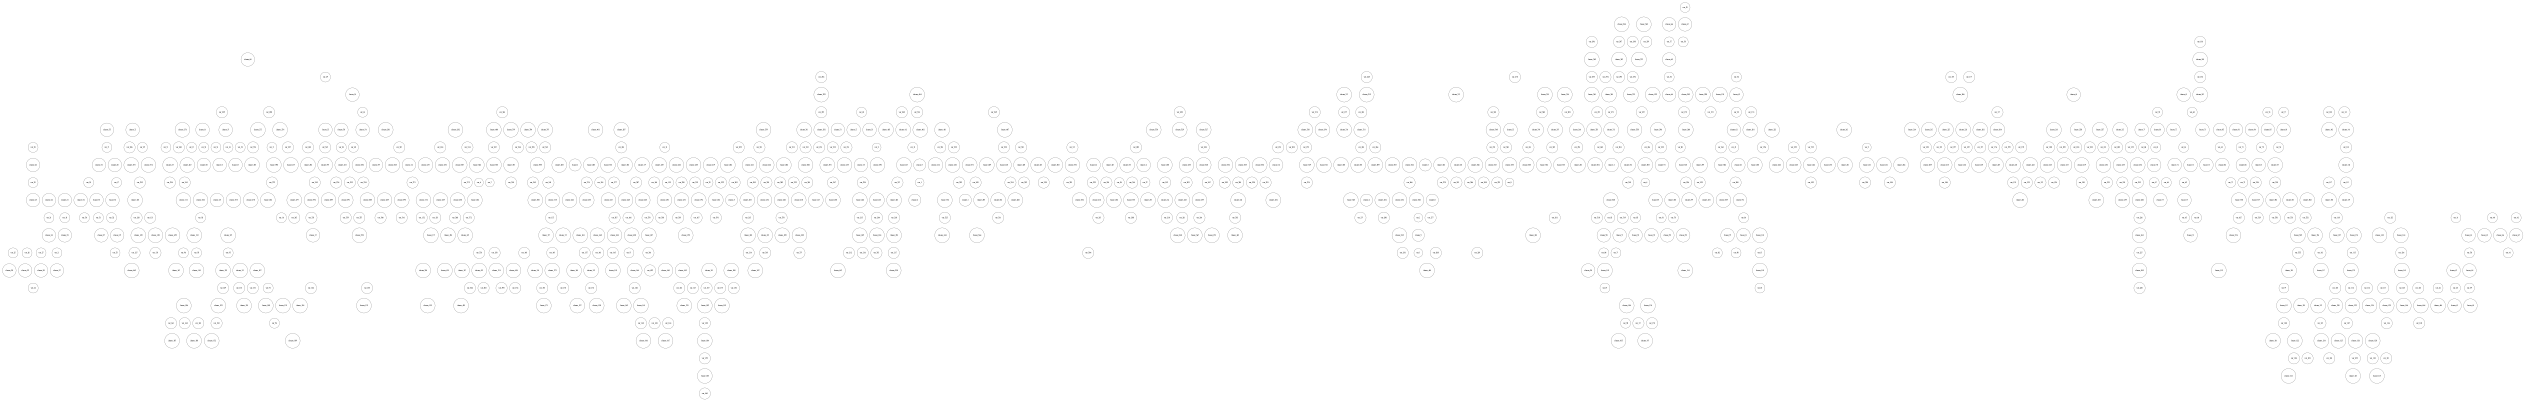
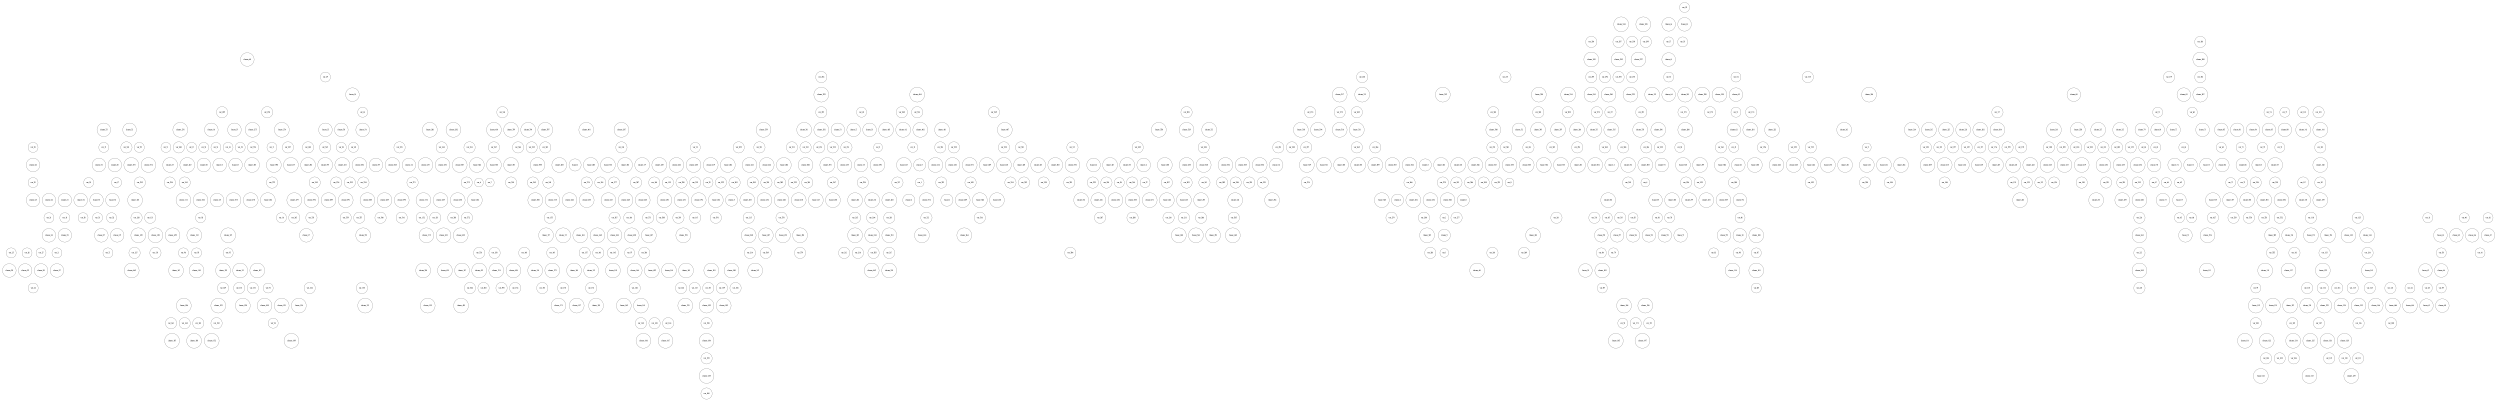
(650, 270) -> (652, 270)
